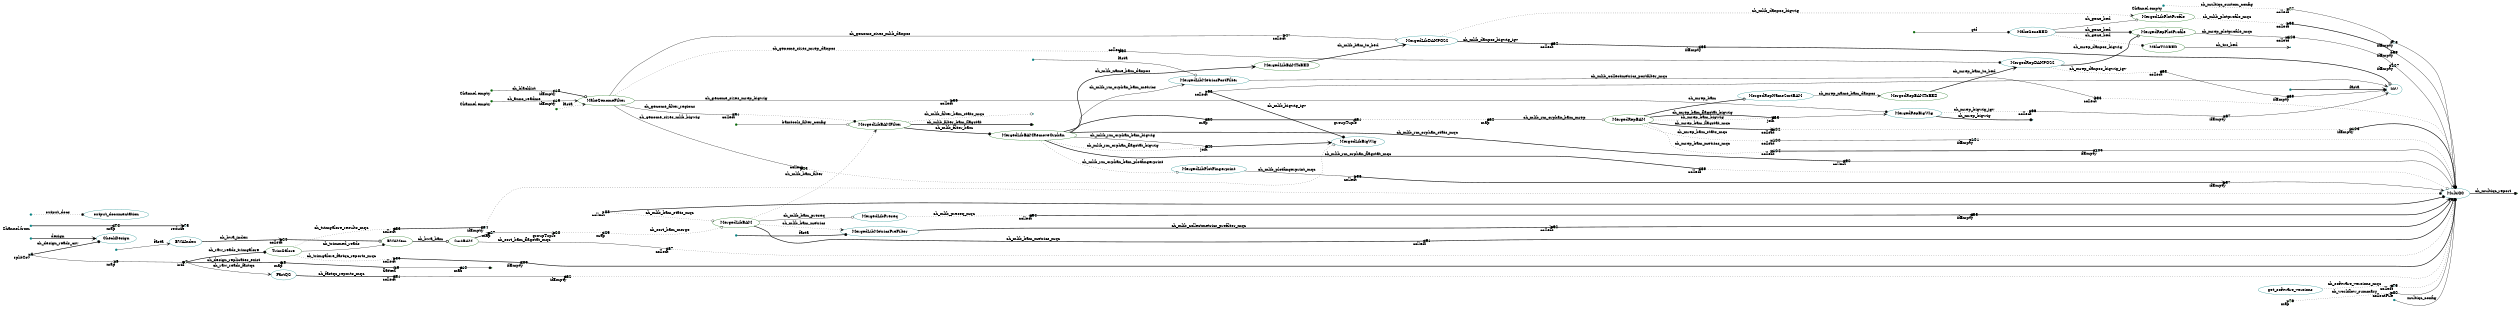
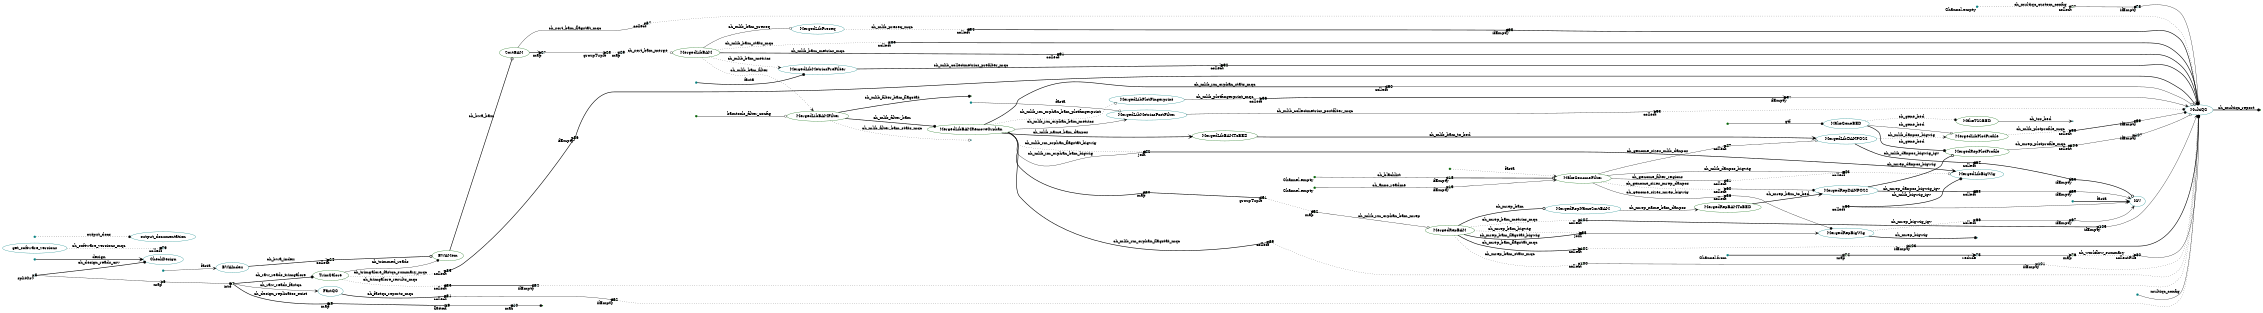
(2104, 73) -> (1926, 192)
(670, 117) -> (1728, 169)
(795, 117) -> (1786, 177)
(659, 217) -> (802, 44)
none -> (2023, 255)
(341, 256) -> (390, 272)
(2445, 263) -> none
